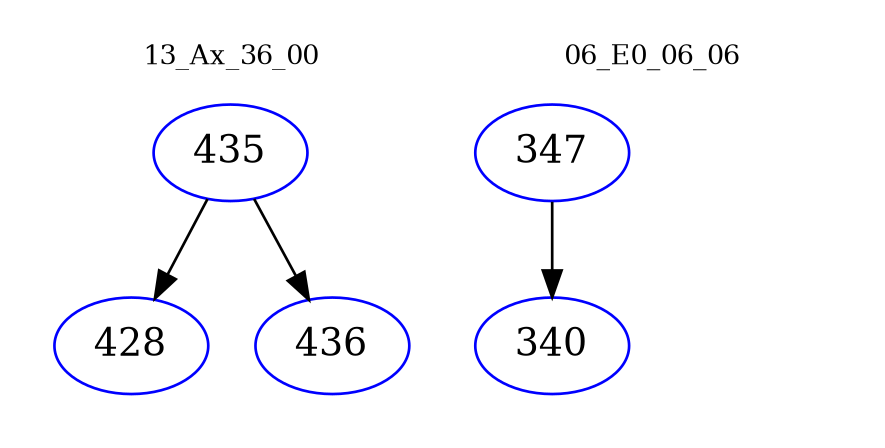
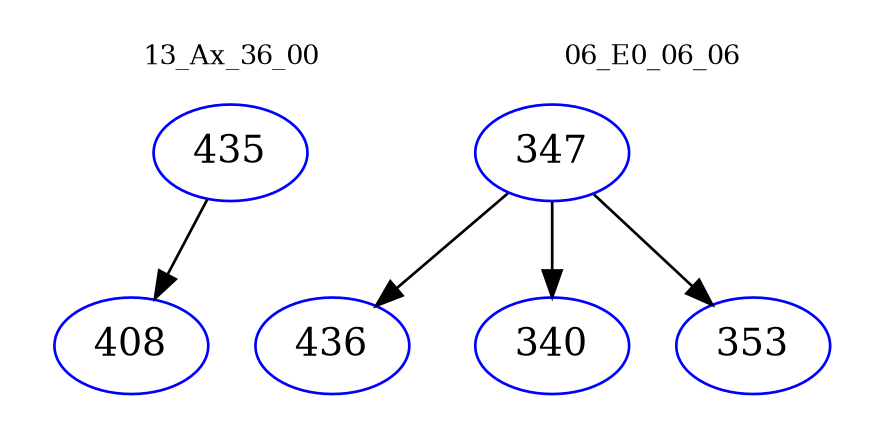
(275, 237) -> (472, 224)
(131, 346) -> (131, 346)
none -> (753, 346)
